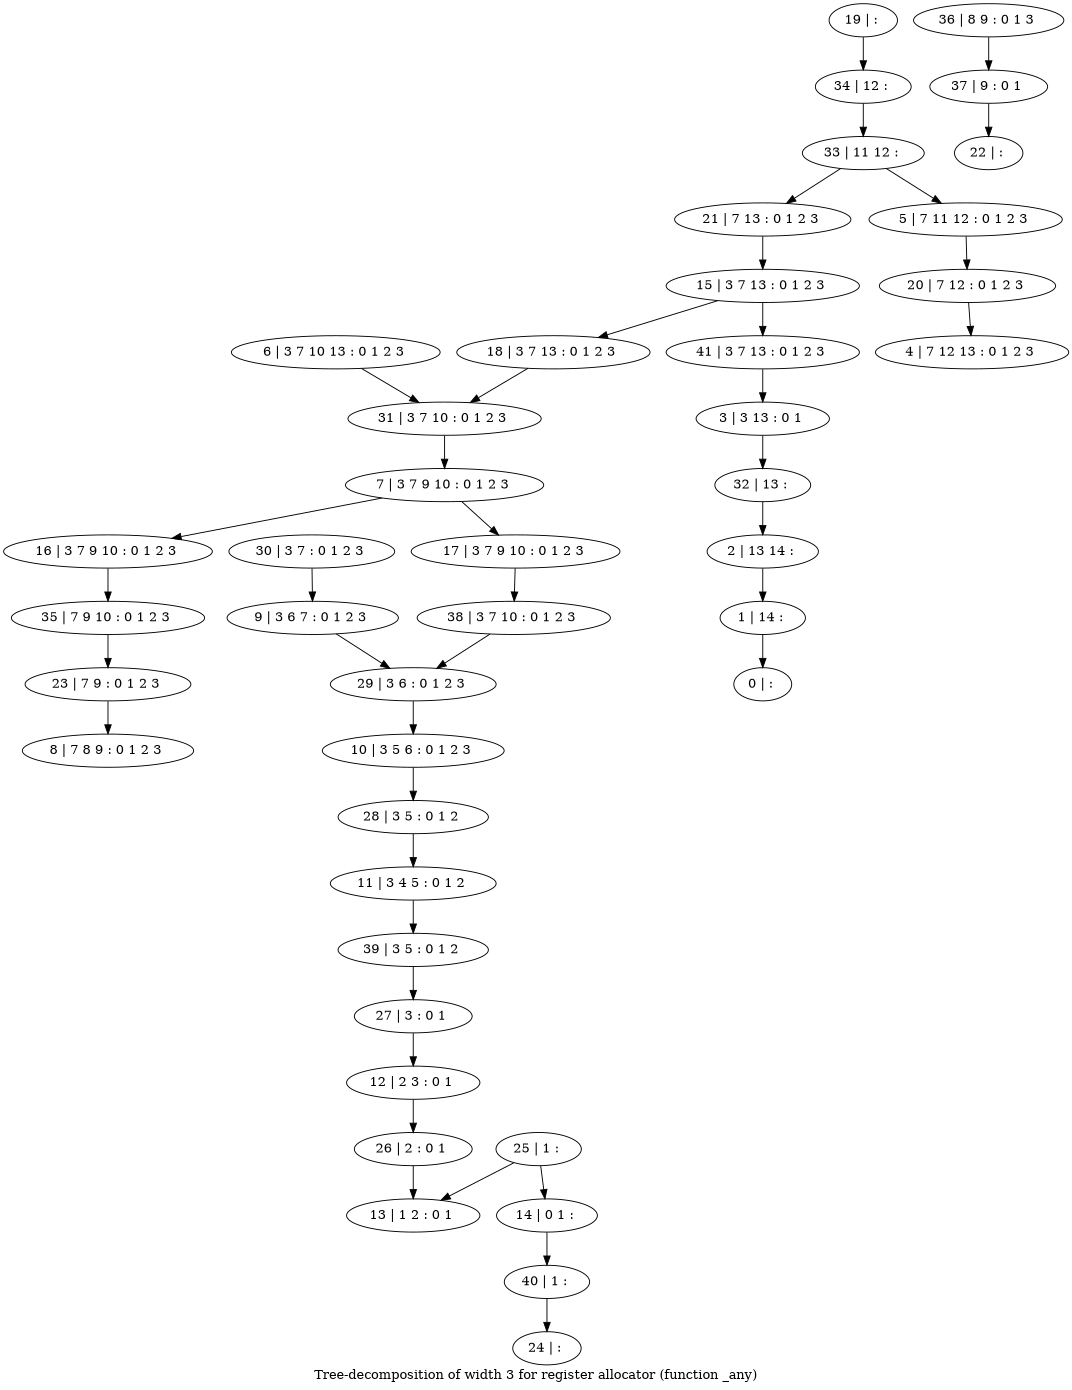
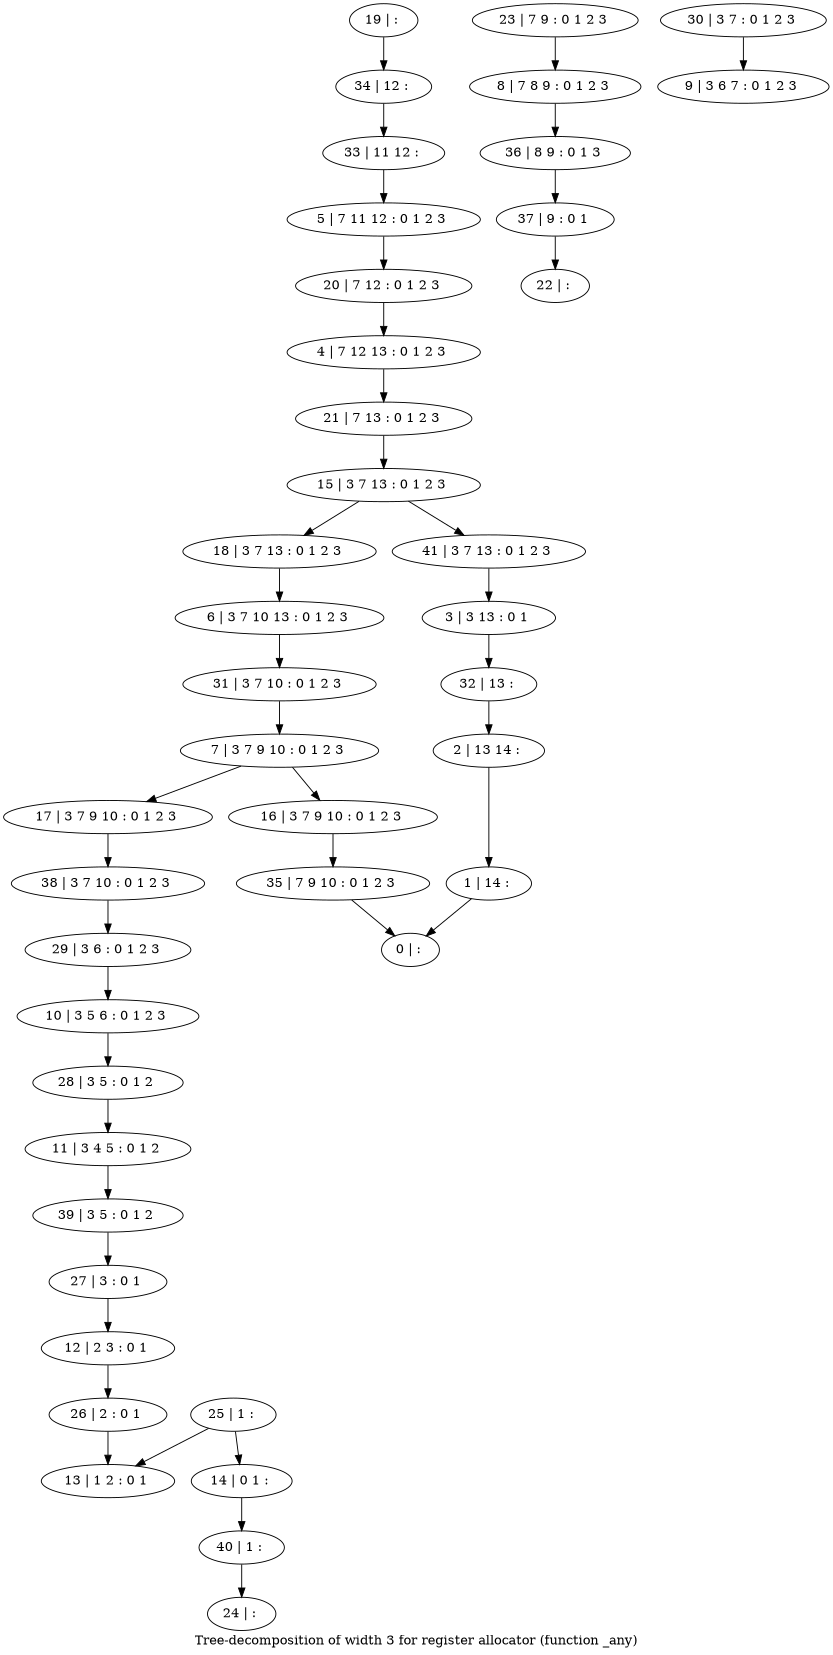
none -> (555, 115)
(817, 183) -> (384, 381)
(503, 383) -> (280, 580)
(108, 647) -> (370, 915)
(359, 649) -> none
